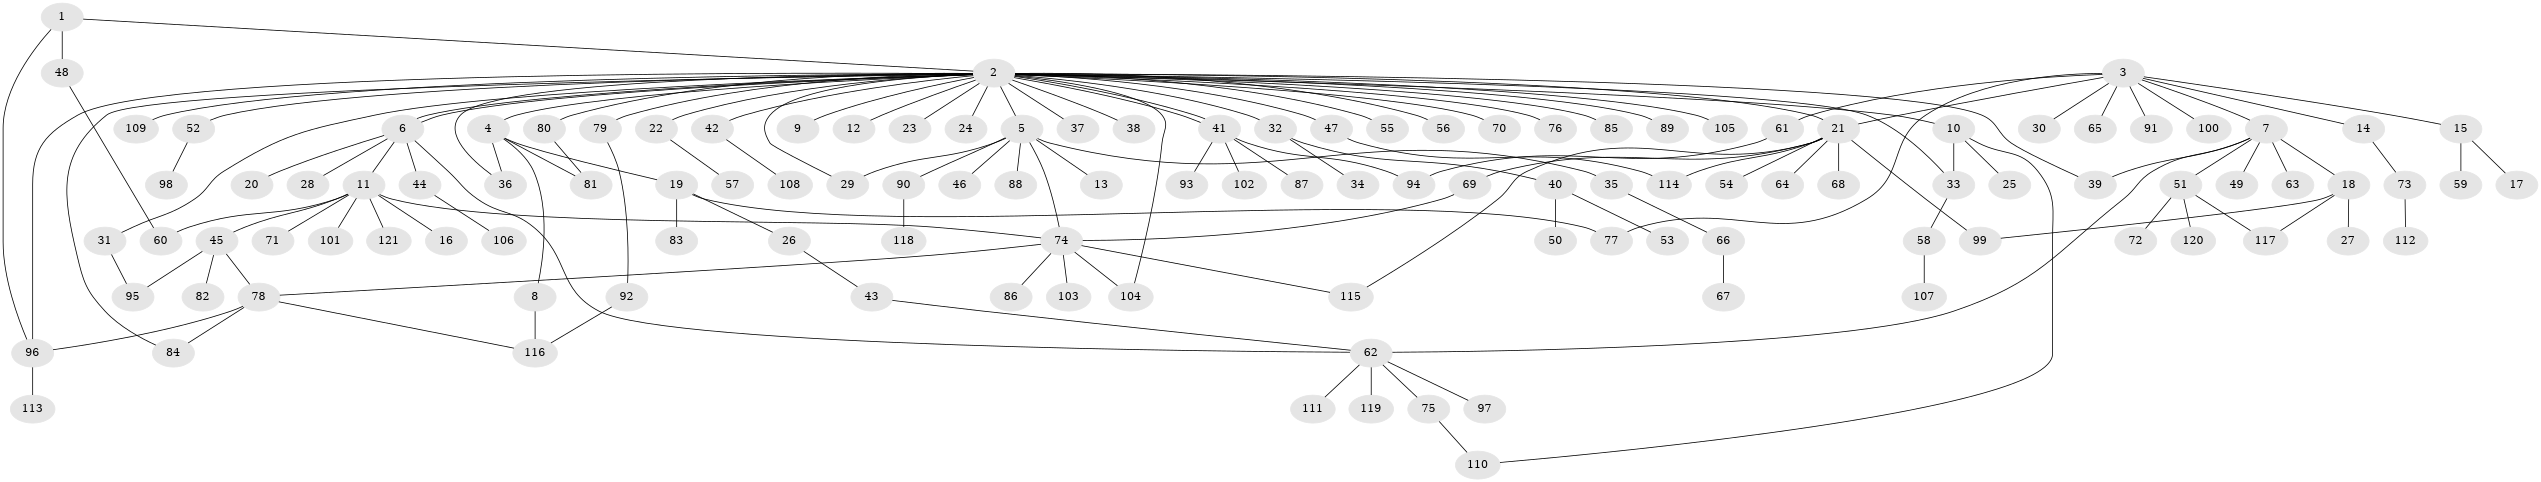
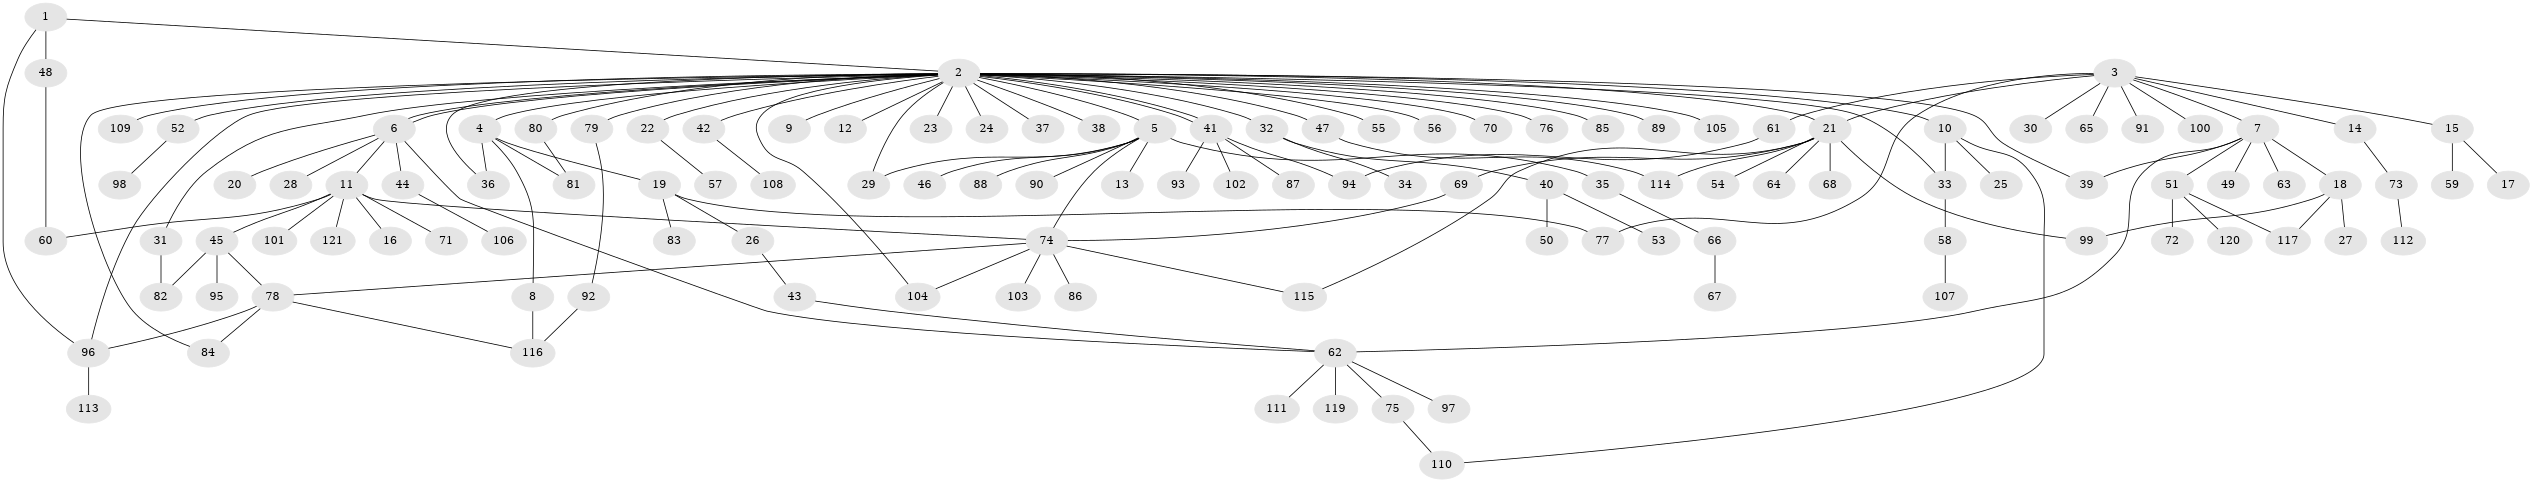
(904, 241) -> none
(119, 269) -> (161, 269)
